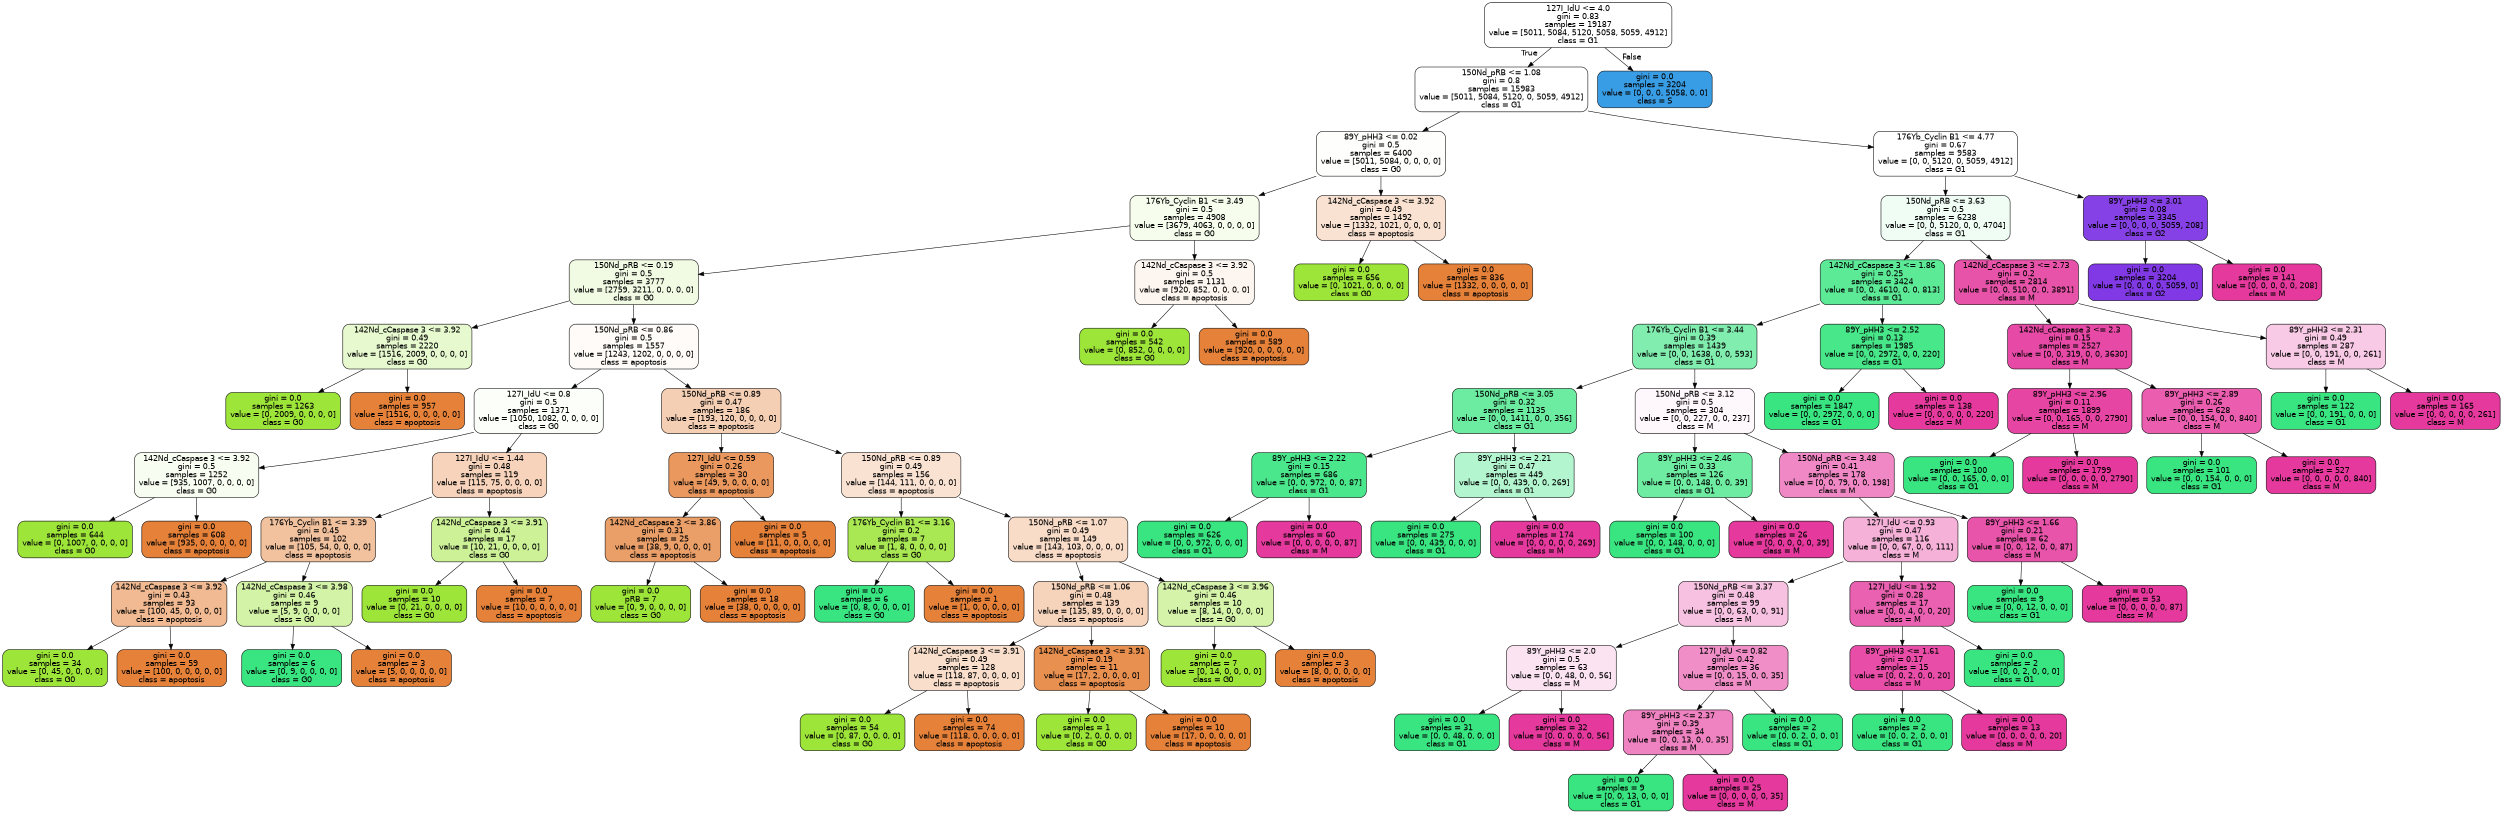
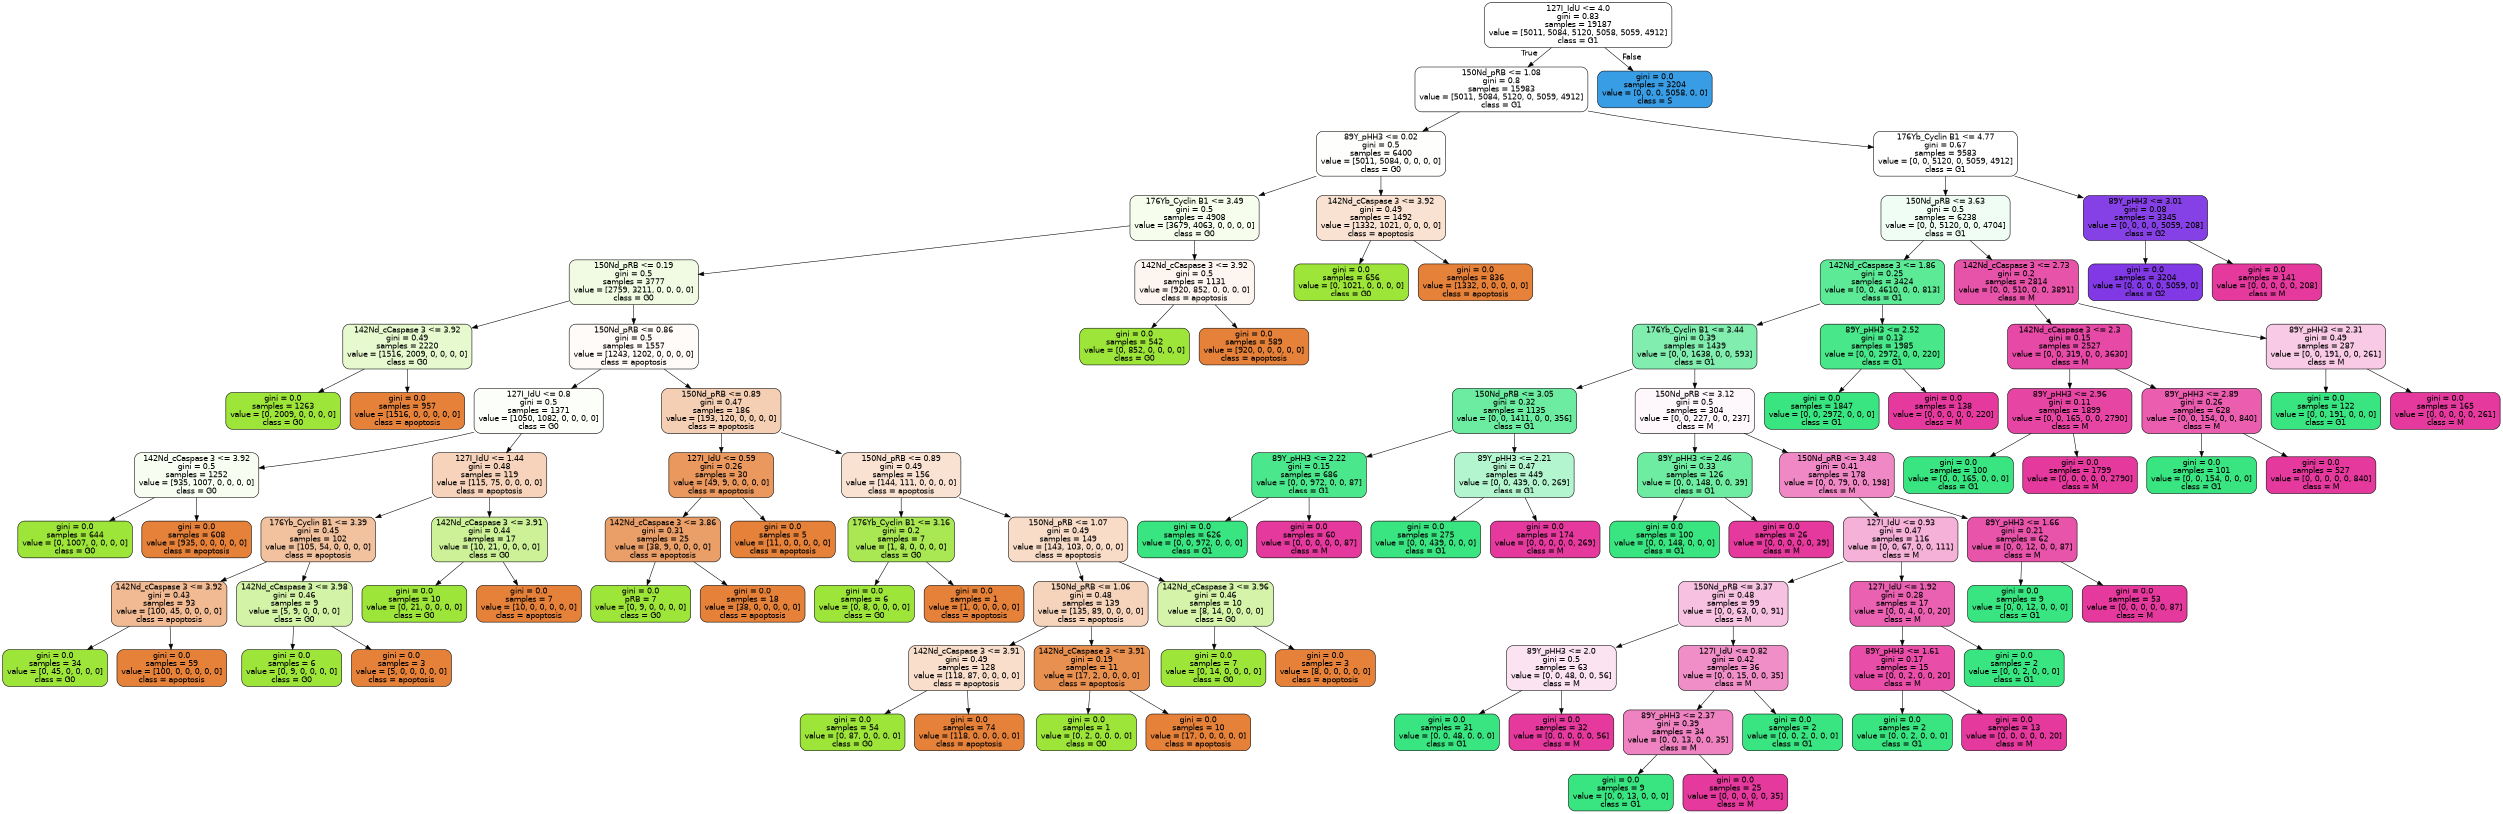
(864, 604) -> (864, 604)
(292, 668) -> (292, 668)
